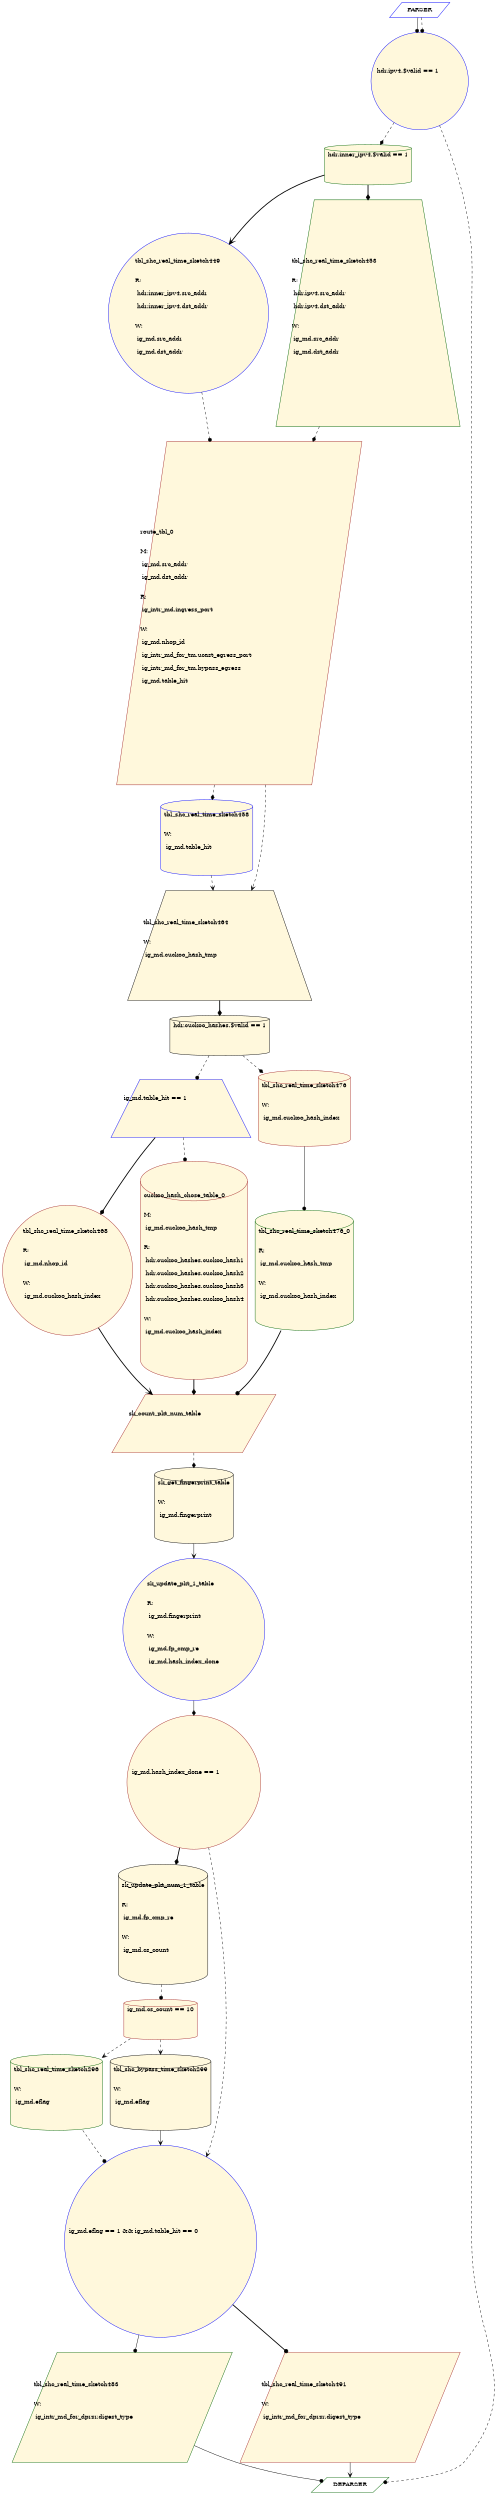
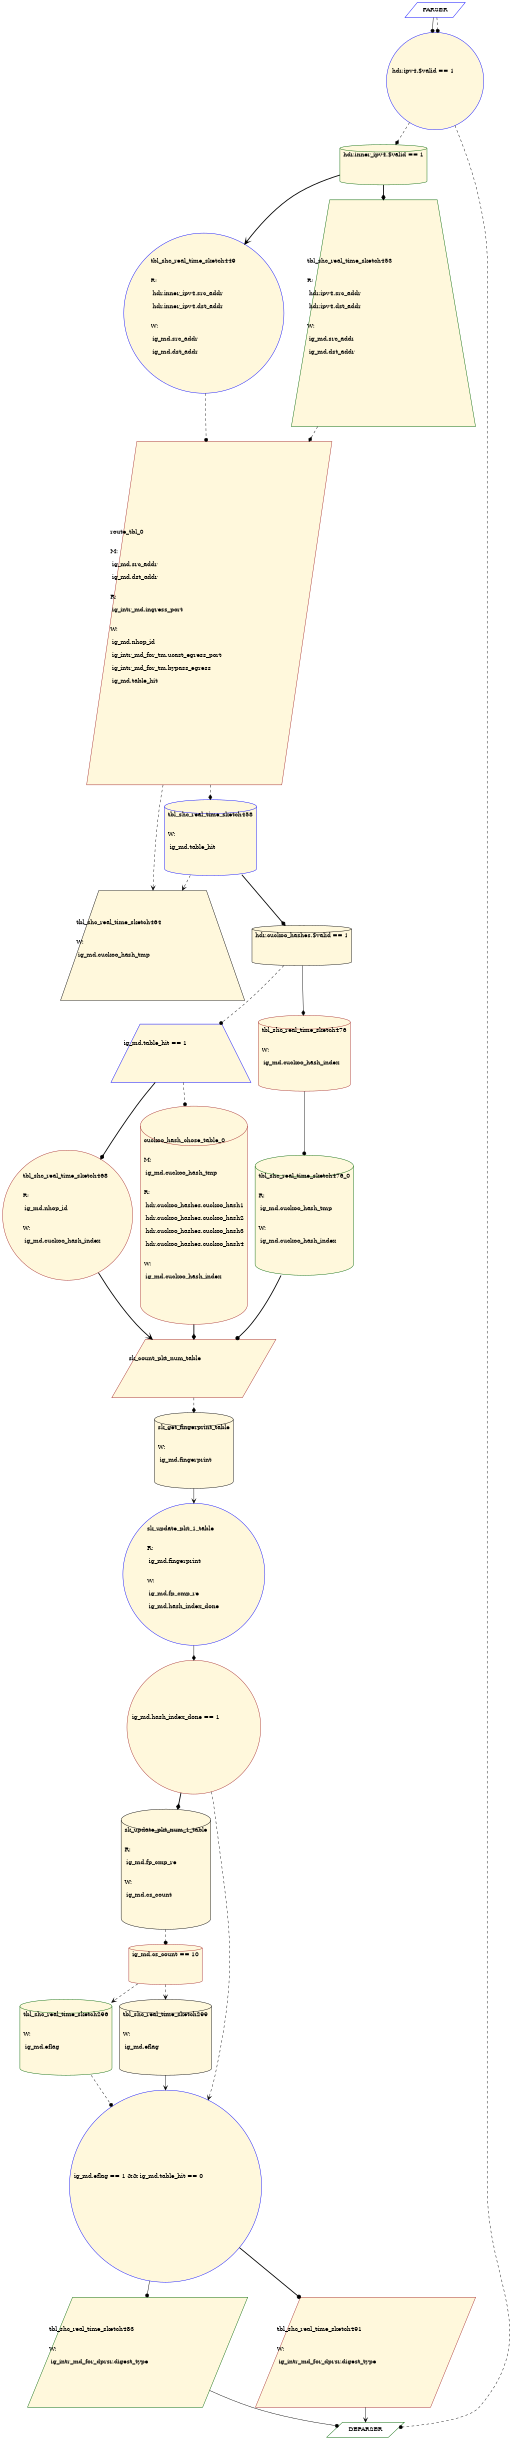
(220, 1005) -> (262, 898)
(251, 1063) -> (303, 988)
(161, 2092) -> (166, 2037)
